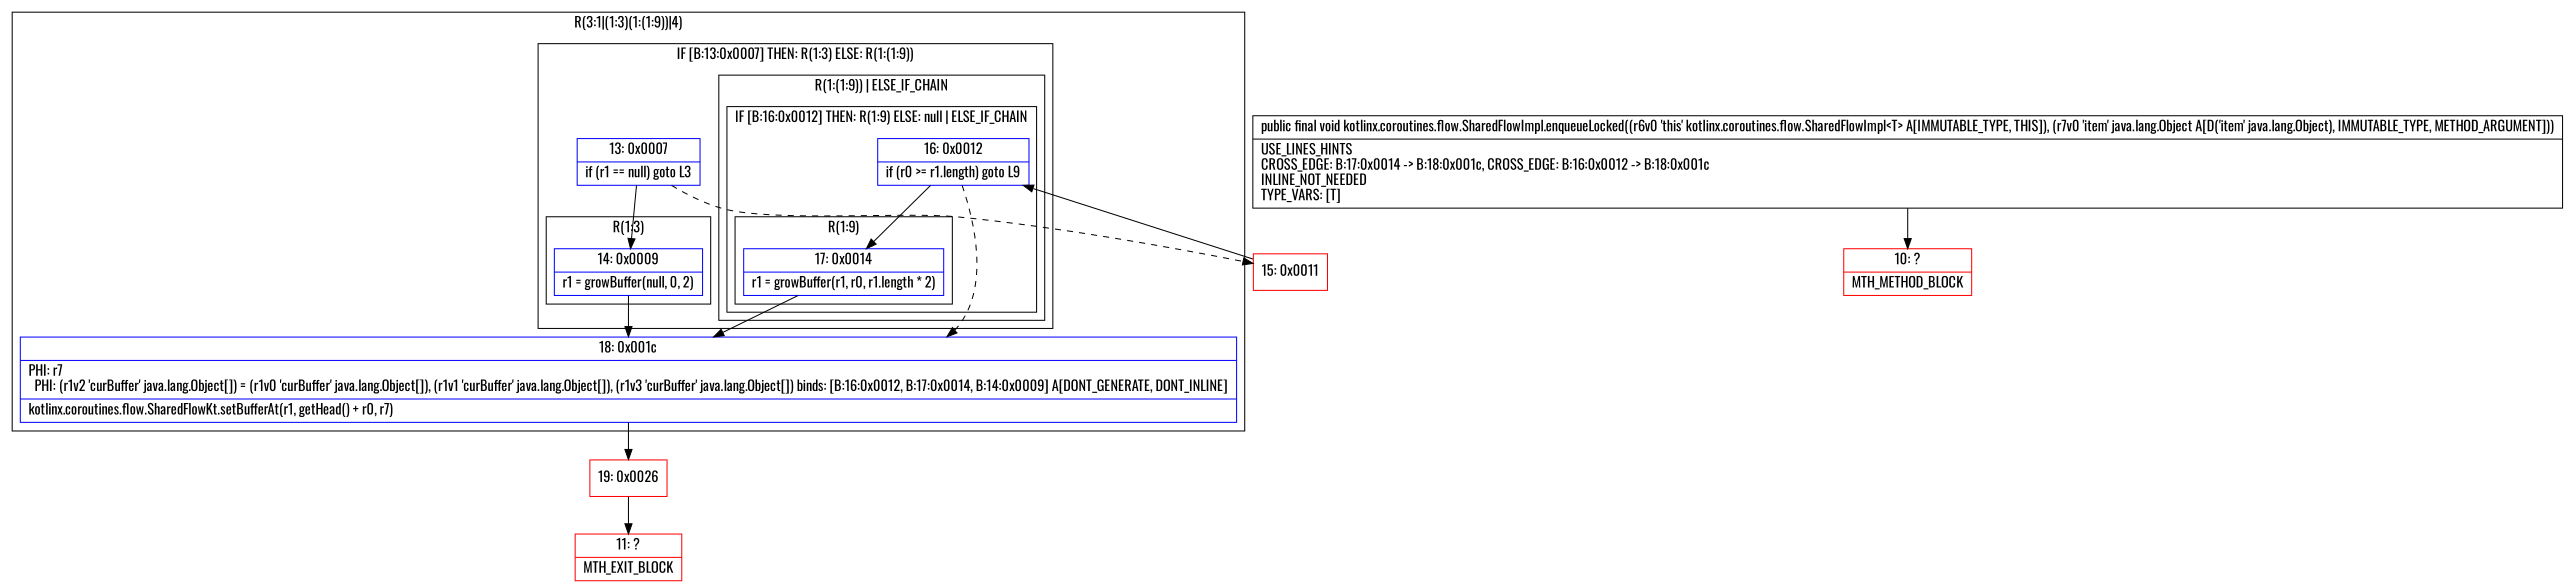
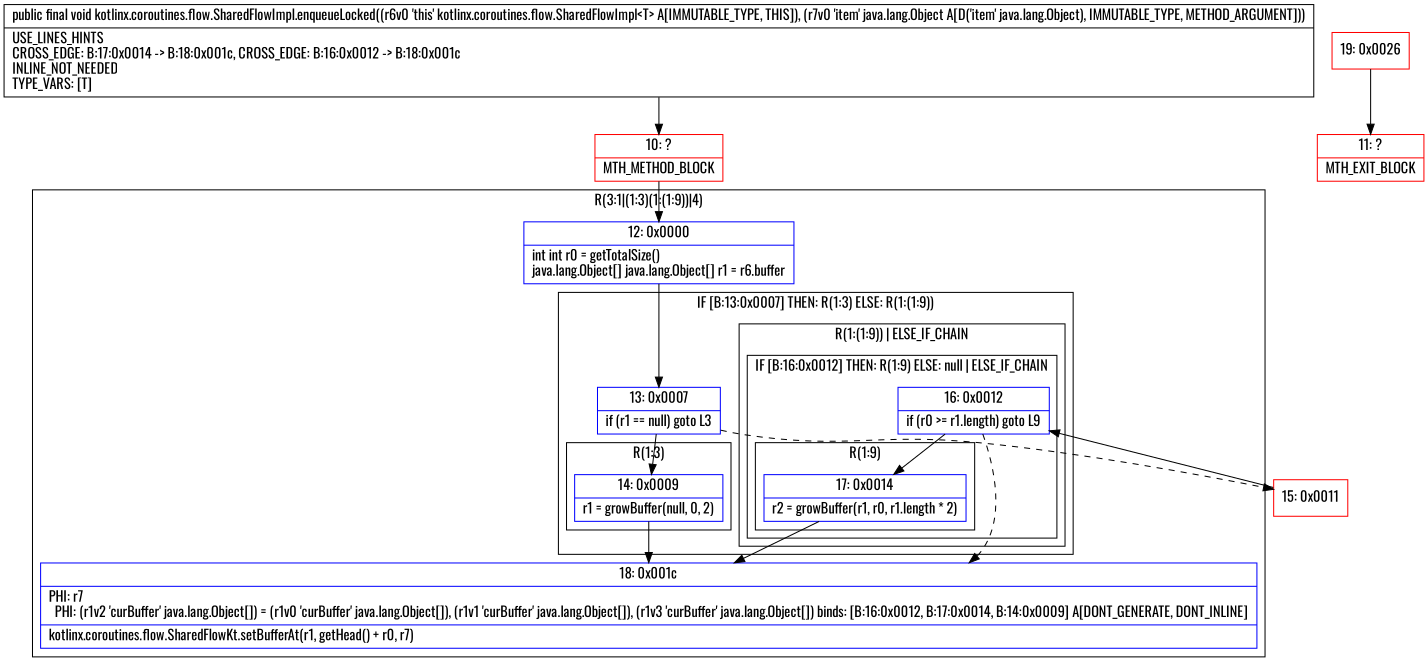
none -> (659, 253)
(844, 283) -> (865, 509)
(628, 437) -> none
